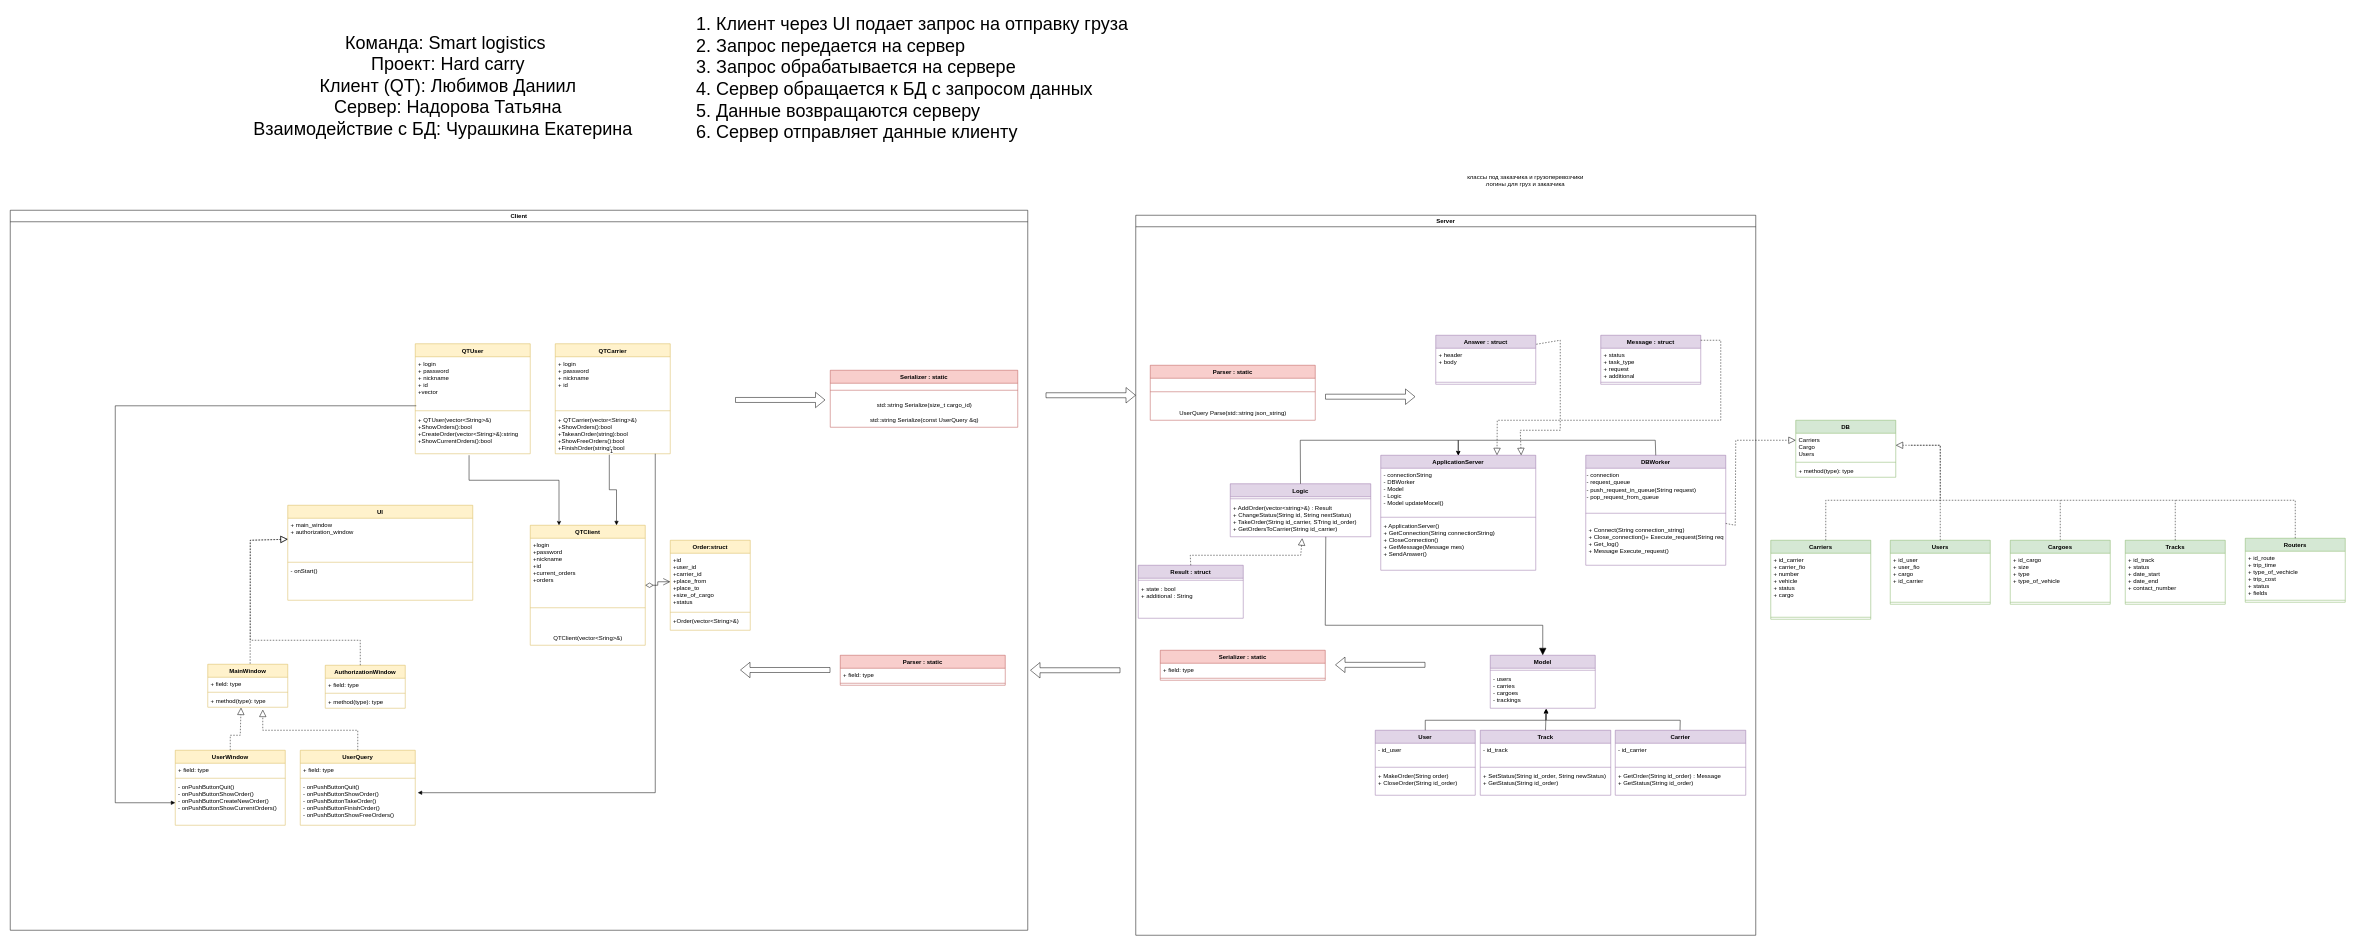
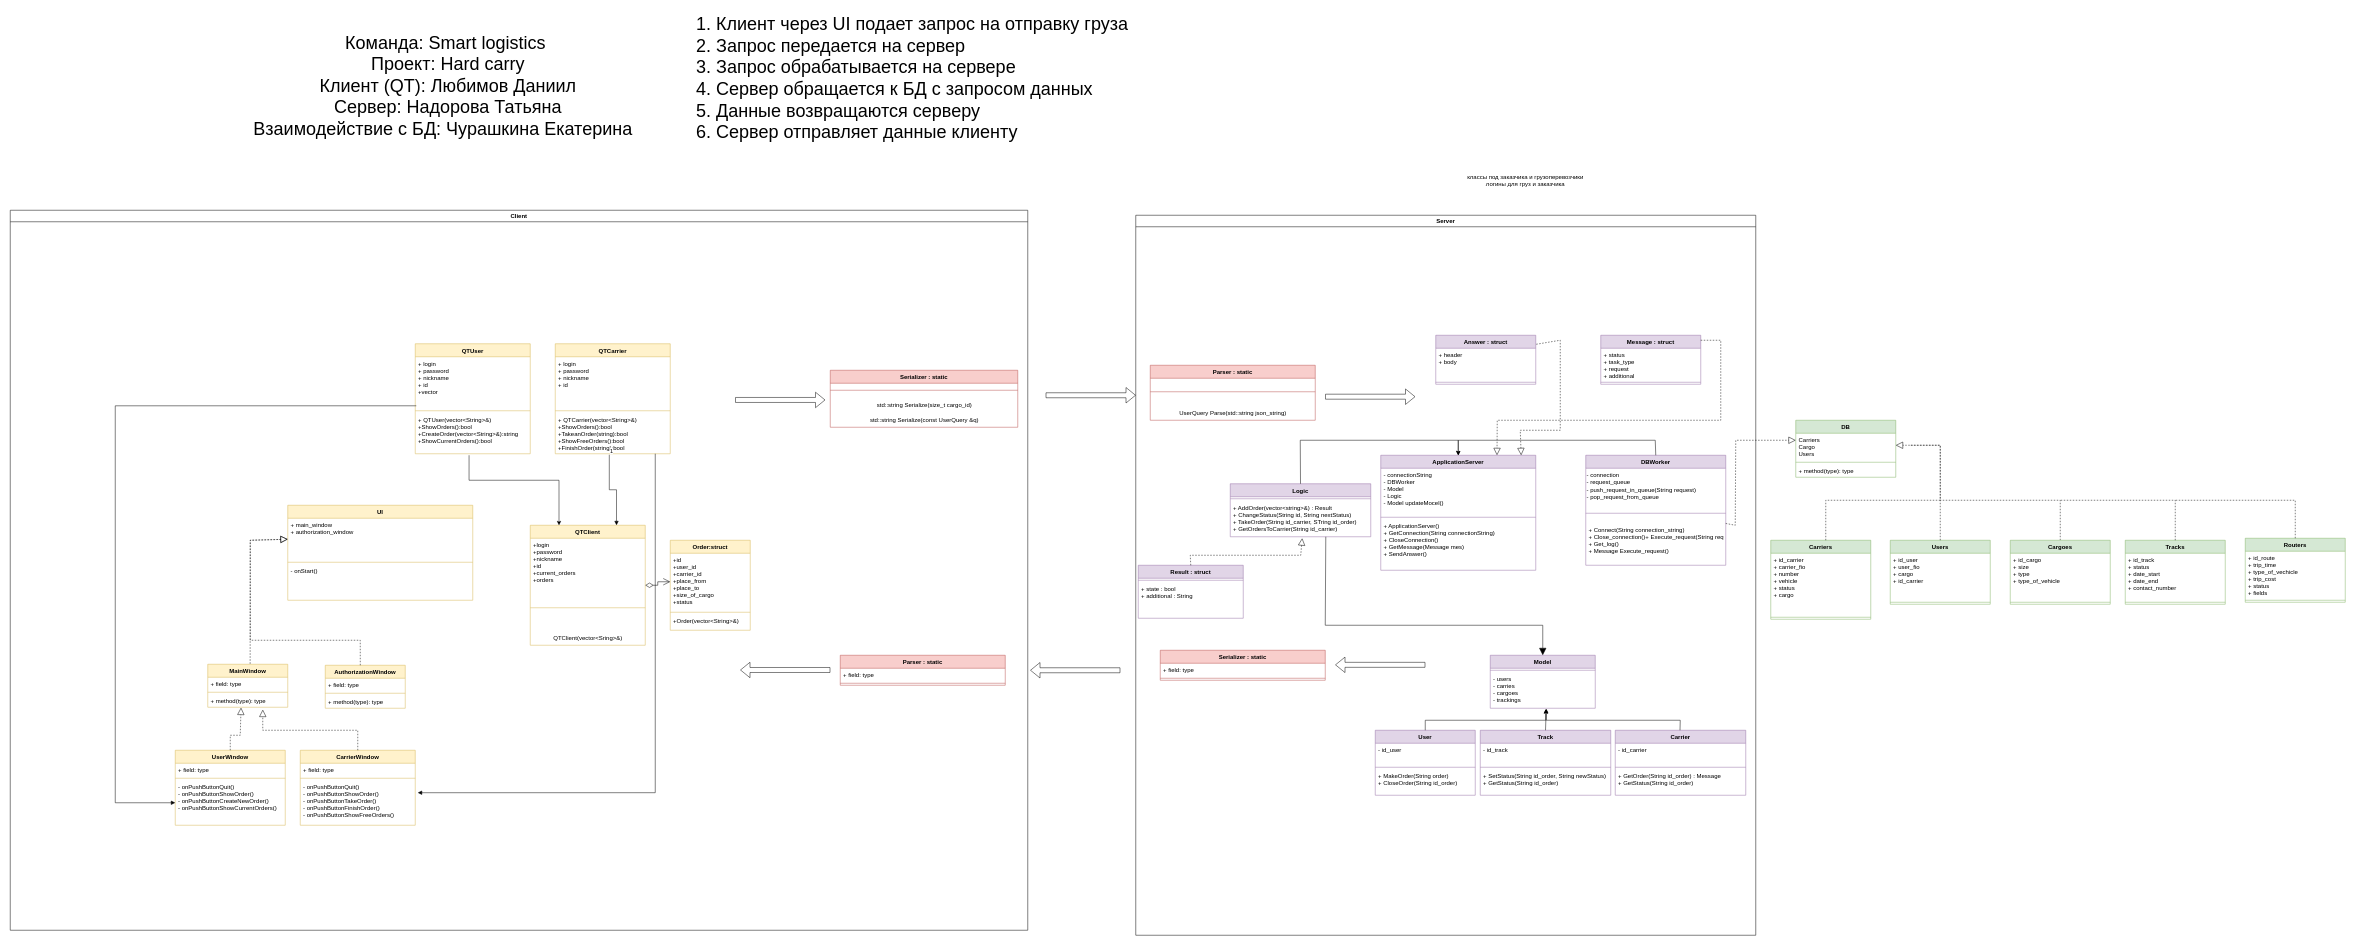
(358, 757) -> (358, 757)
